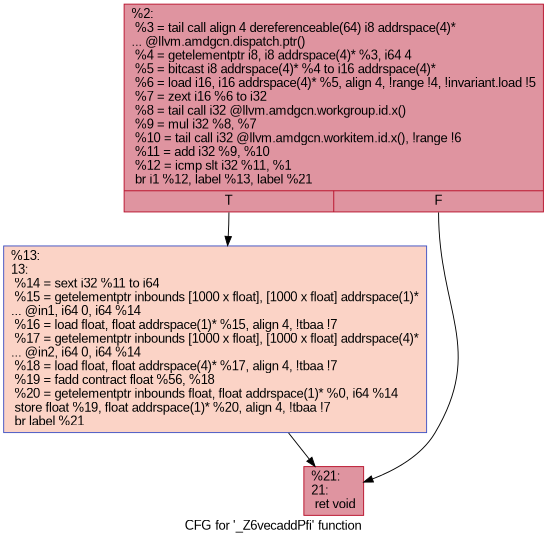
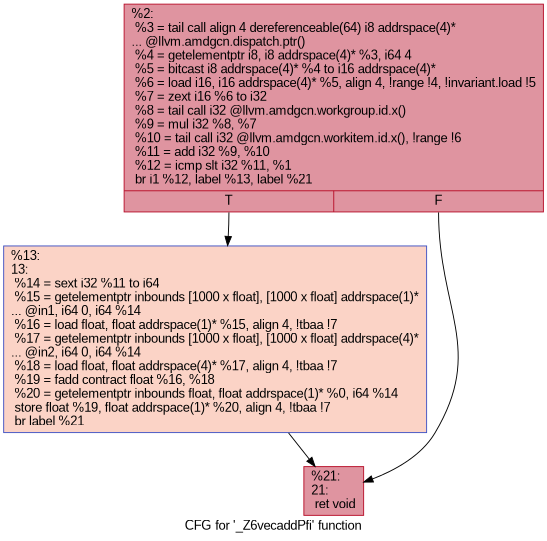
(113, 380) -> (113, 380)
